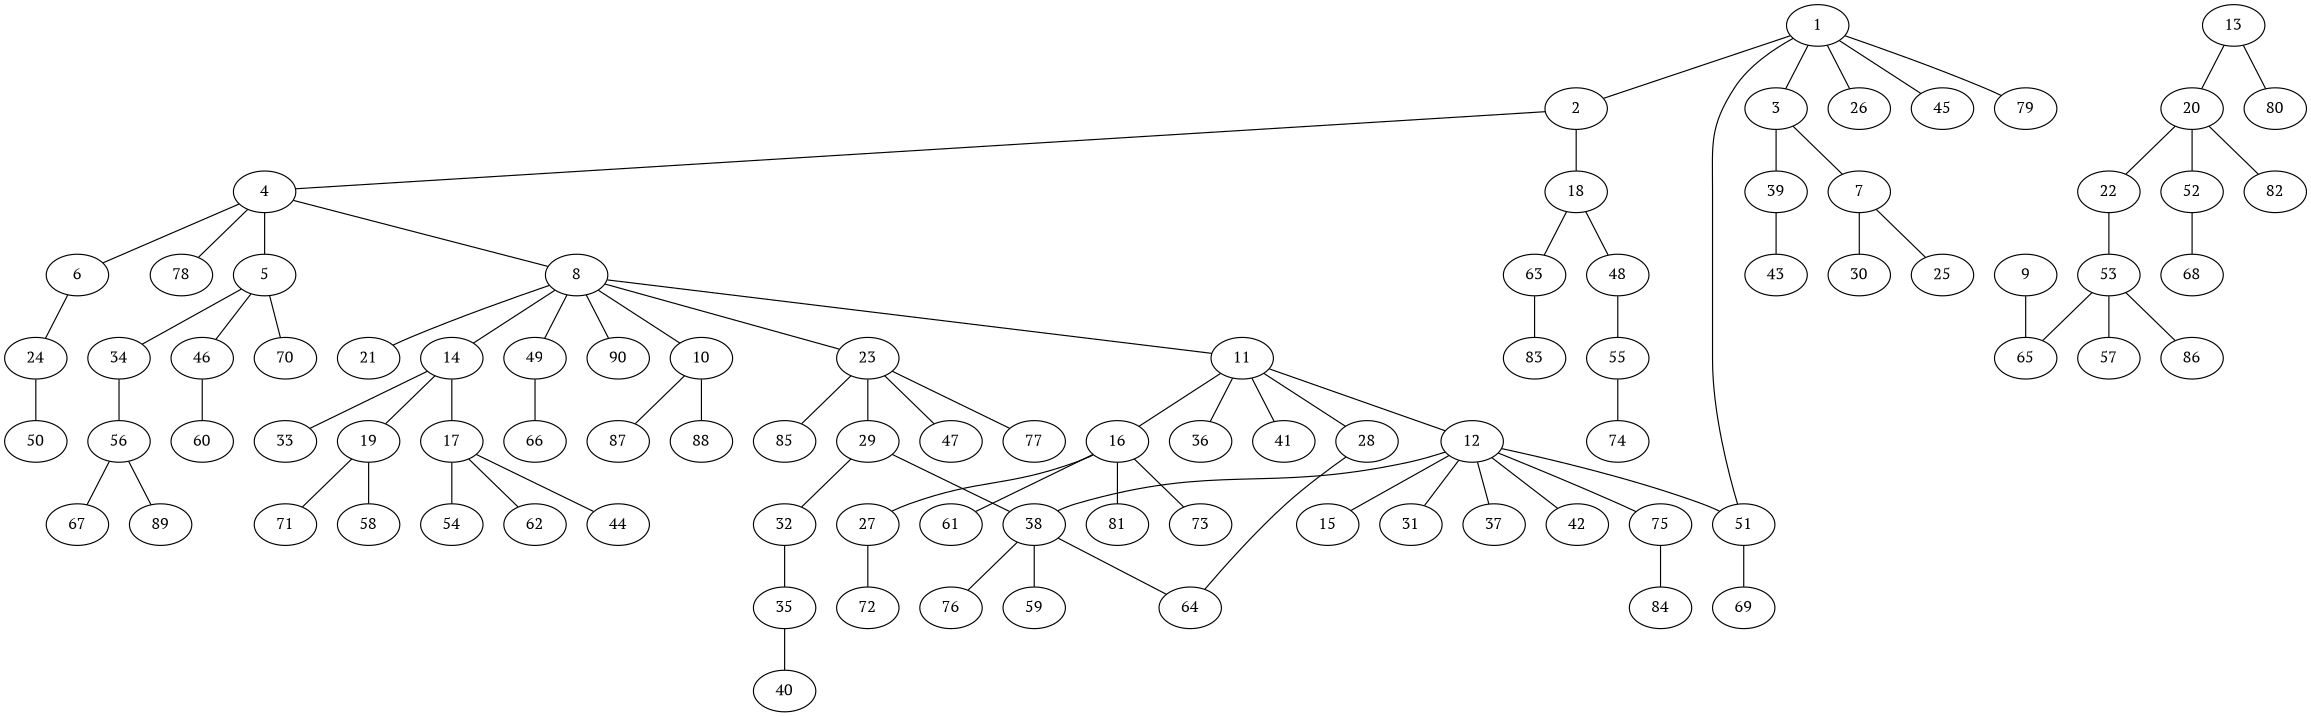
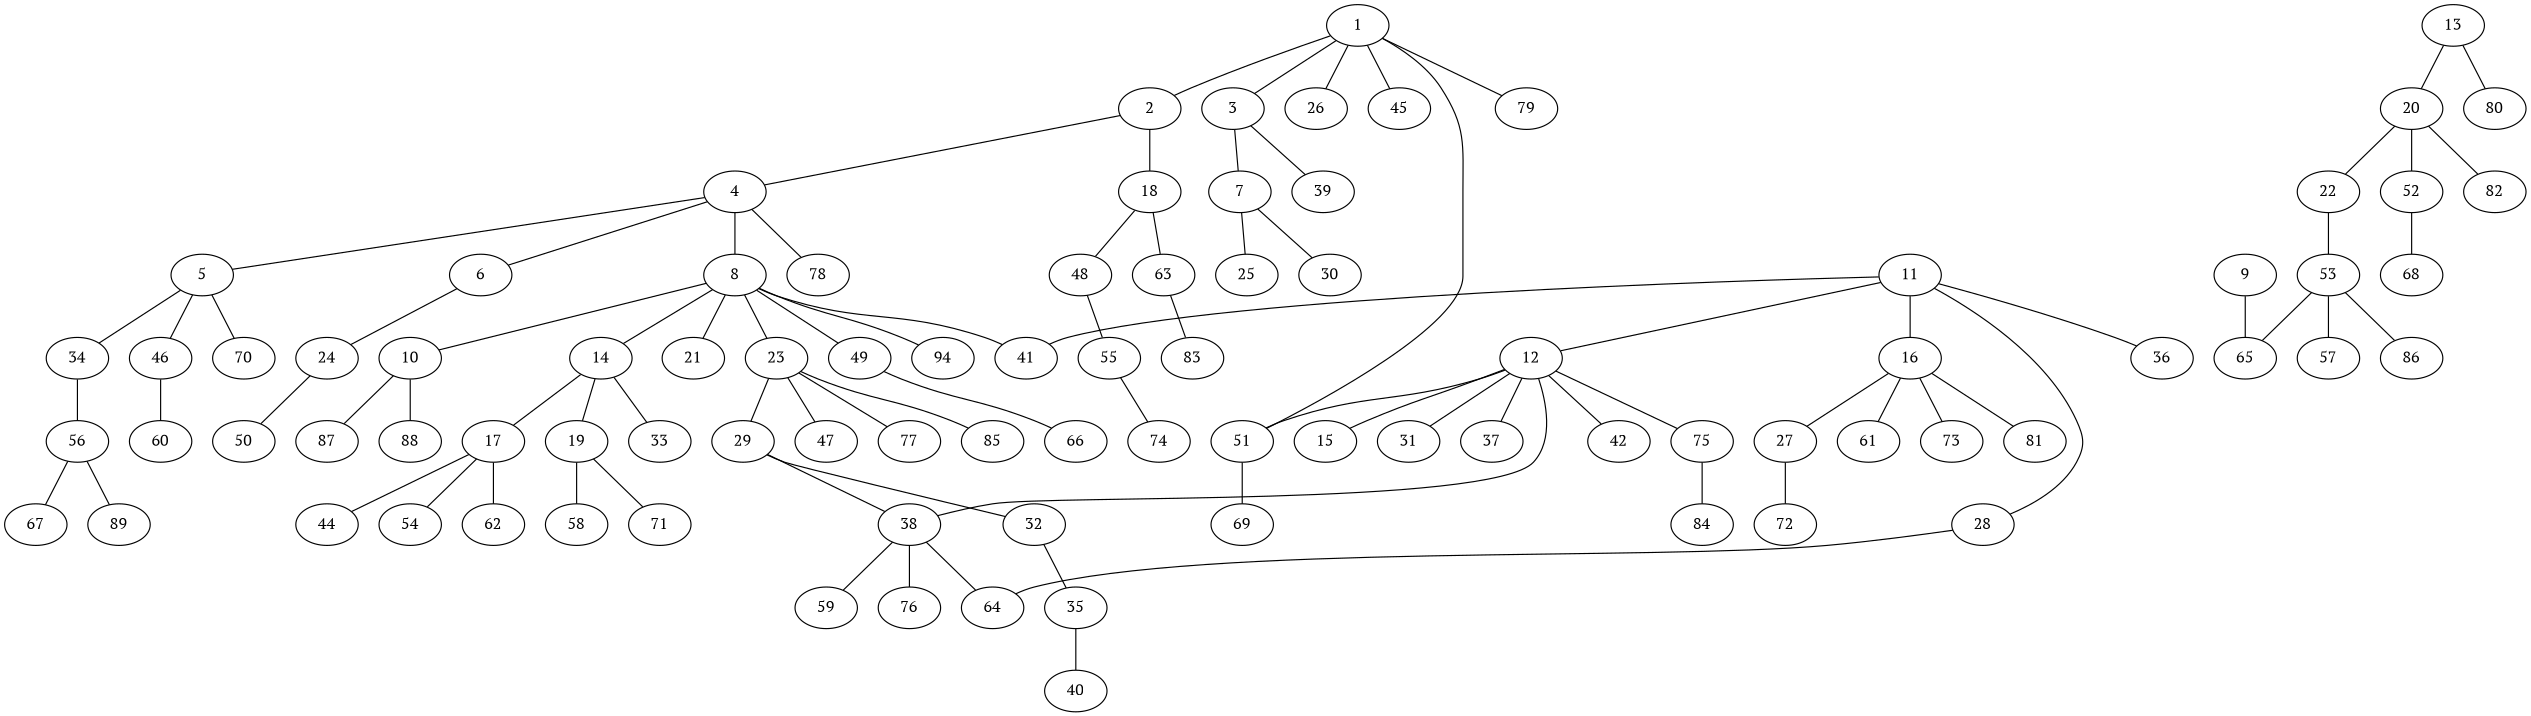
(1776, 275) -> none
(910, 317) -> (881, 317)
(618, 358) -> (943, 358)
